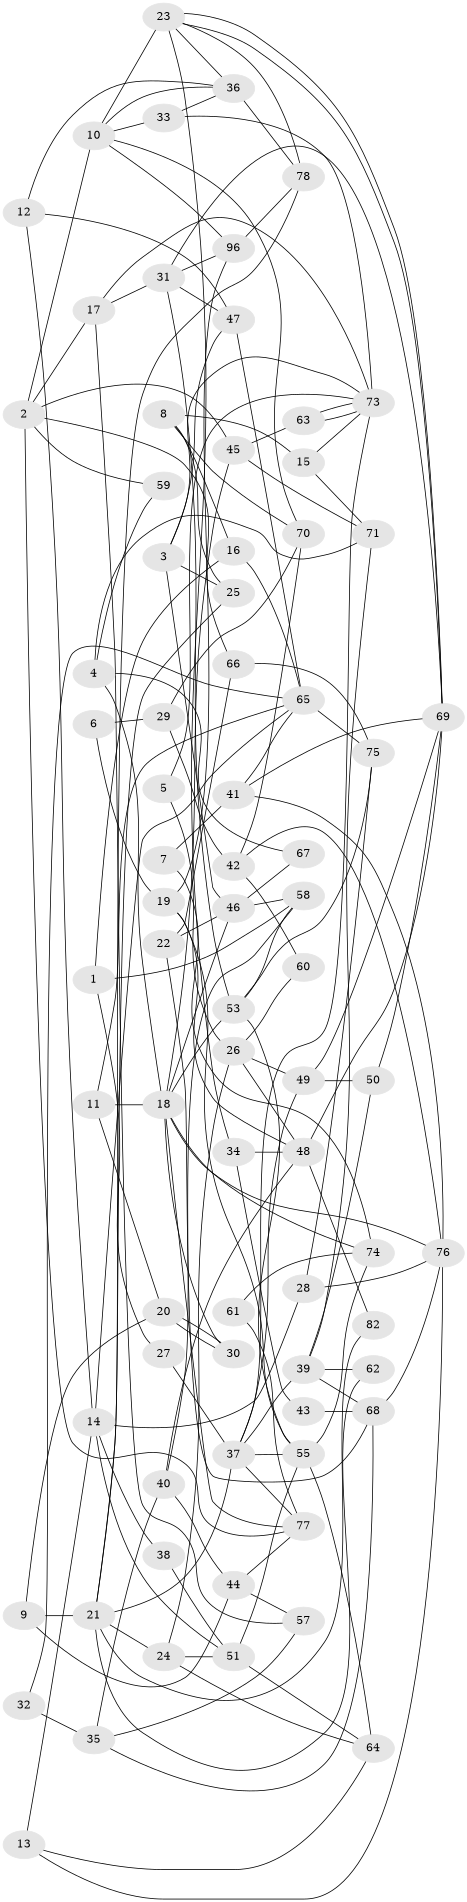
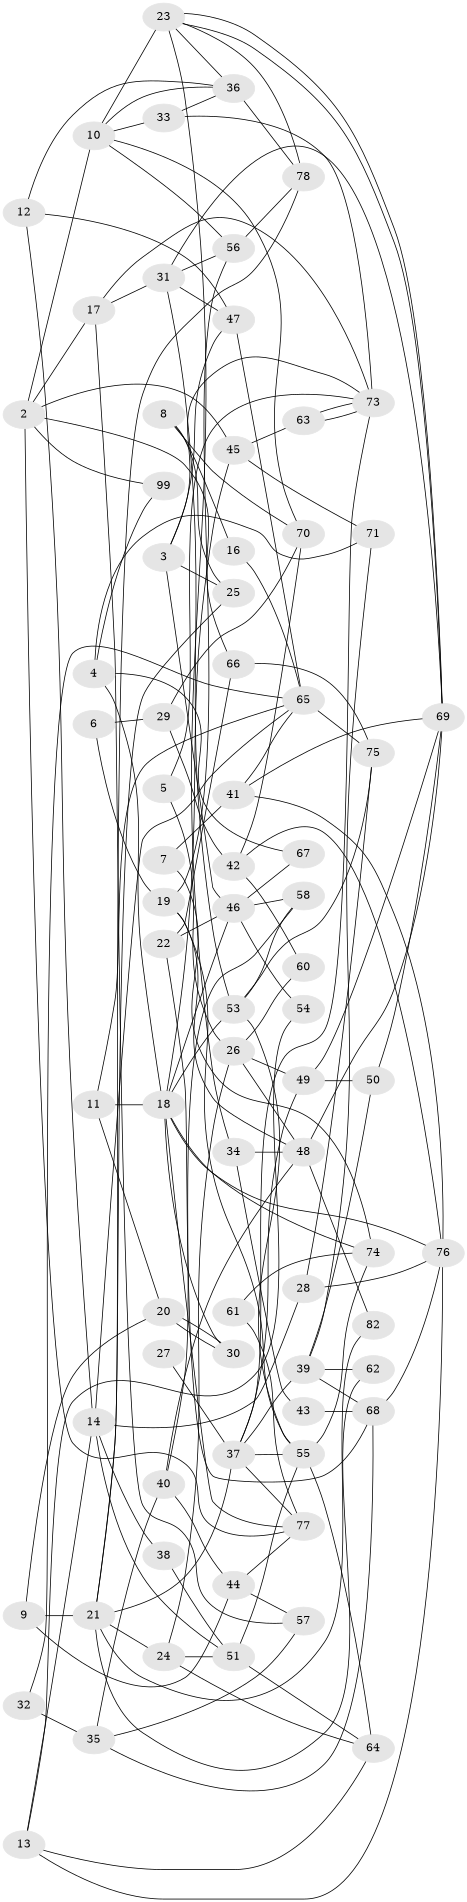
(234, 248) -> (234, 248)
(304, 463) -> none
(164, 486) -> (164, 486)
(94, 980) -> none
none -> (304, 1009)
